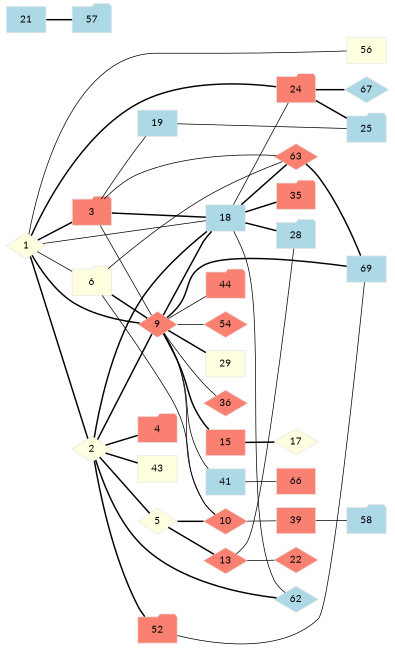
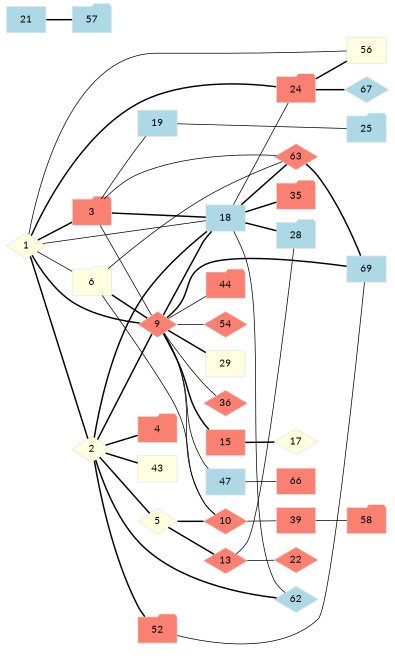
(331, 109) -> (331, 70)
(226, 482) -> (226, 482)
(367, 521) -> (367, 521)
